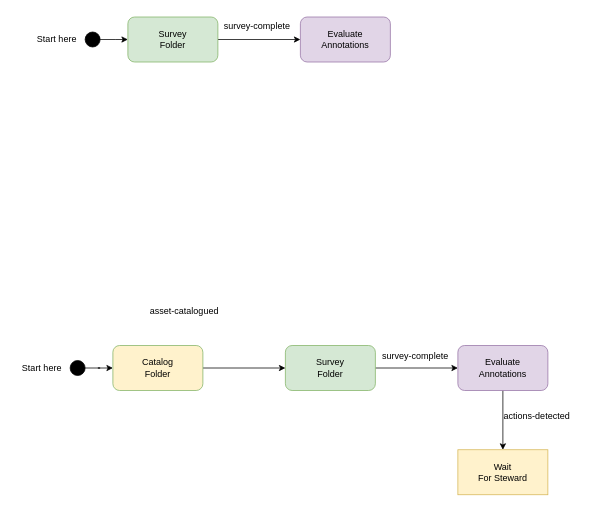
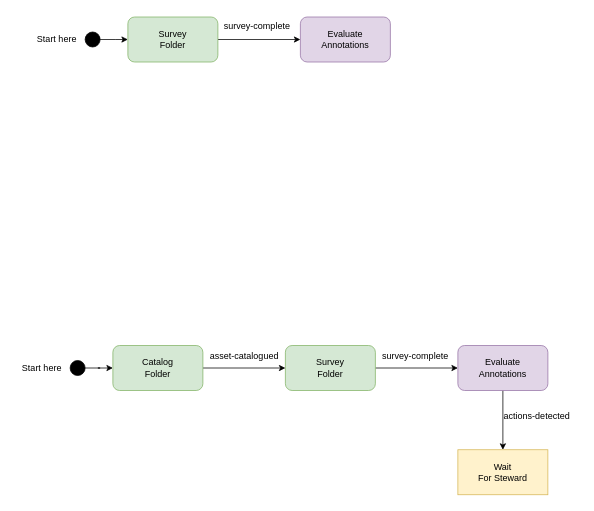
(184, 312) -> (244, 357)
(158, 368) -> (158, 368)
